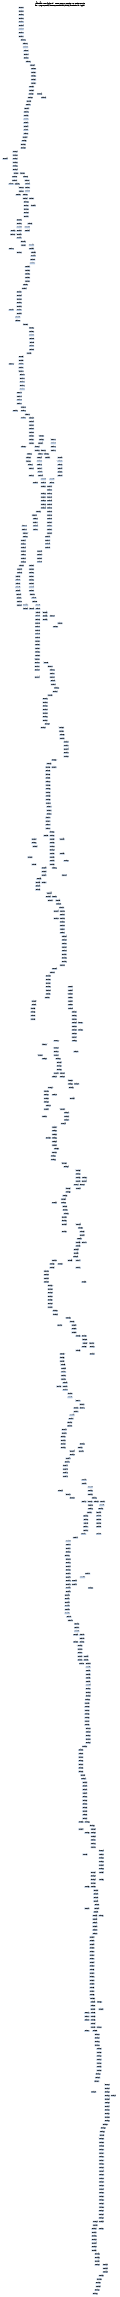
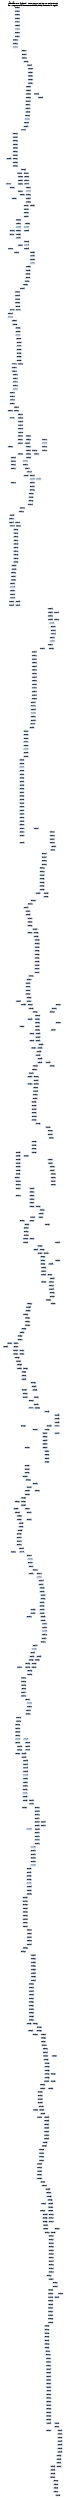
none -> (50, 620)
none -> (37, 1833)
